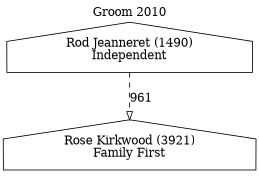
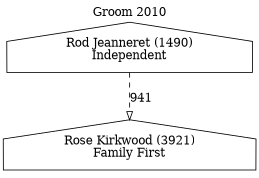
(141, 99) -> (141, 99)
